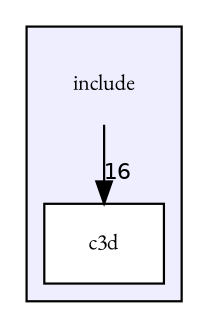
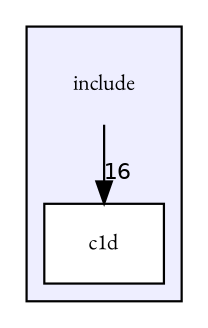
(104, 244) -> (104, 244)
